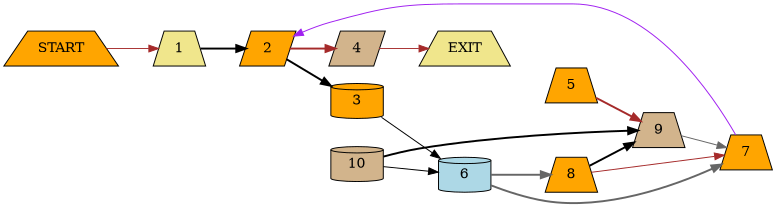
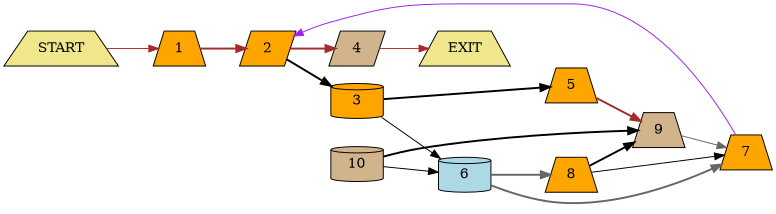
(61, 49) -> (61, 49)
(179, 49) -> (179, 49)
(218, 49) -> (218, 49)
none -> (462, 93)
(653, 164) -> (653, 164)
